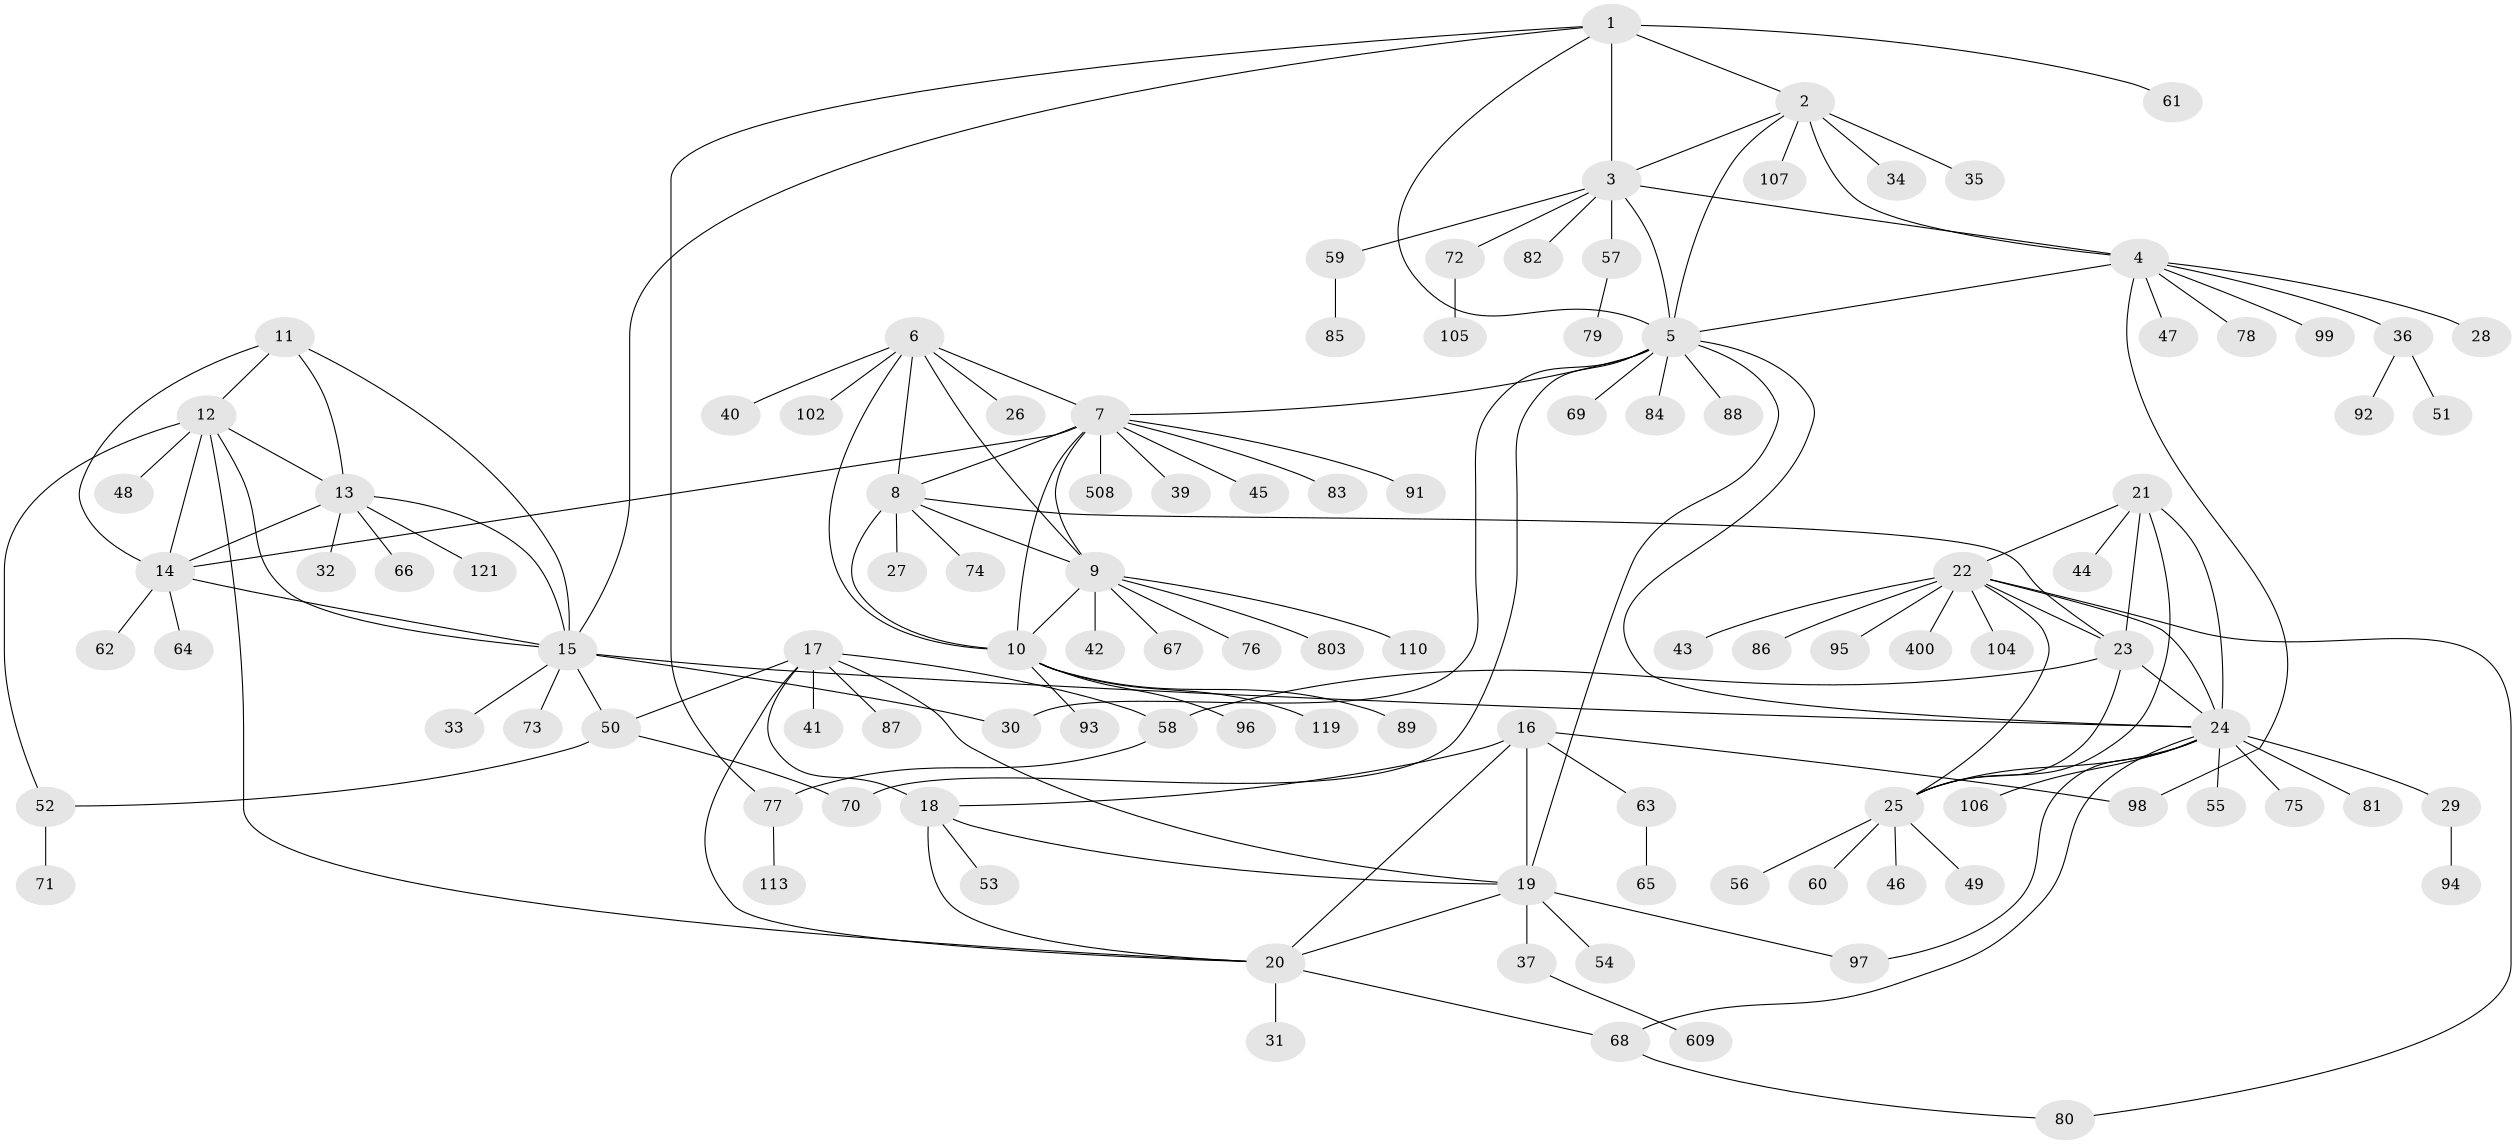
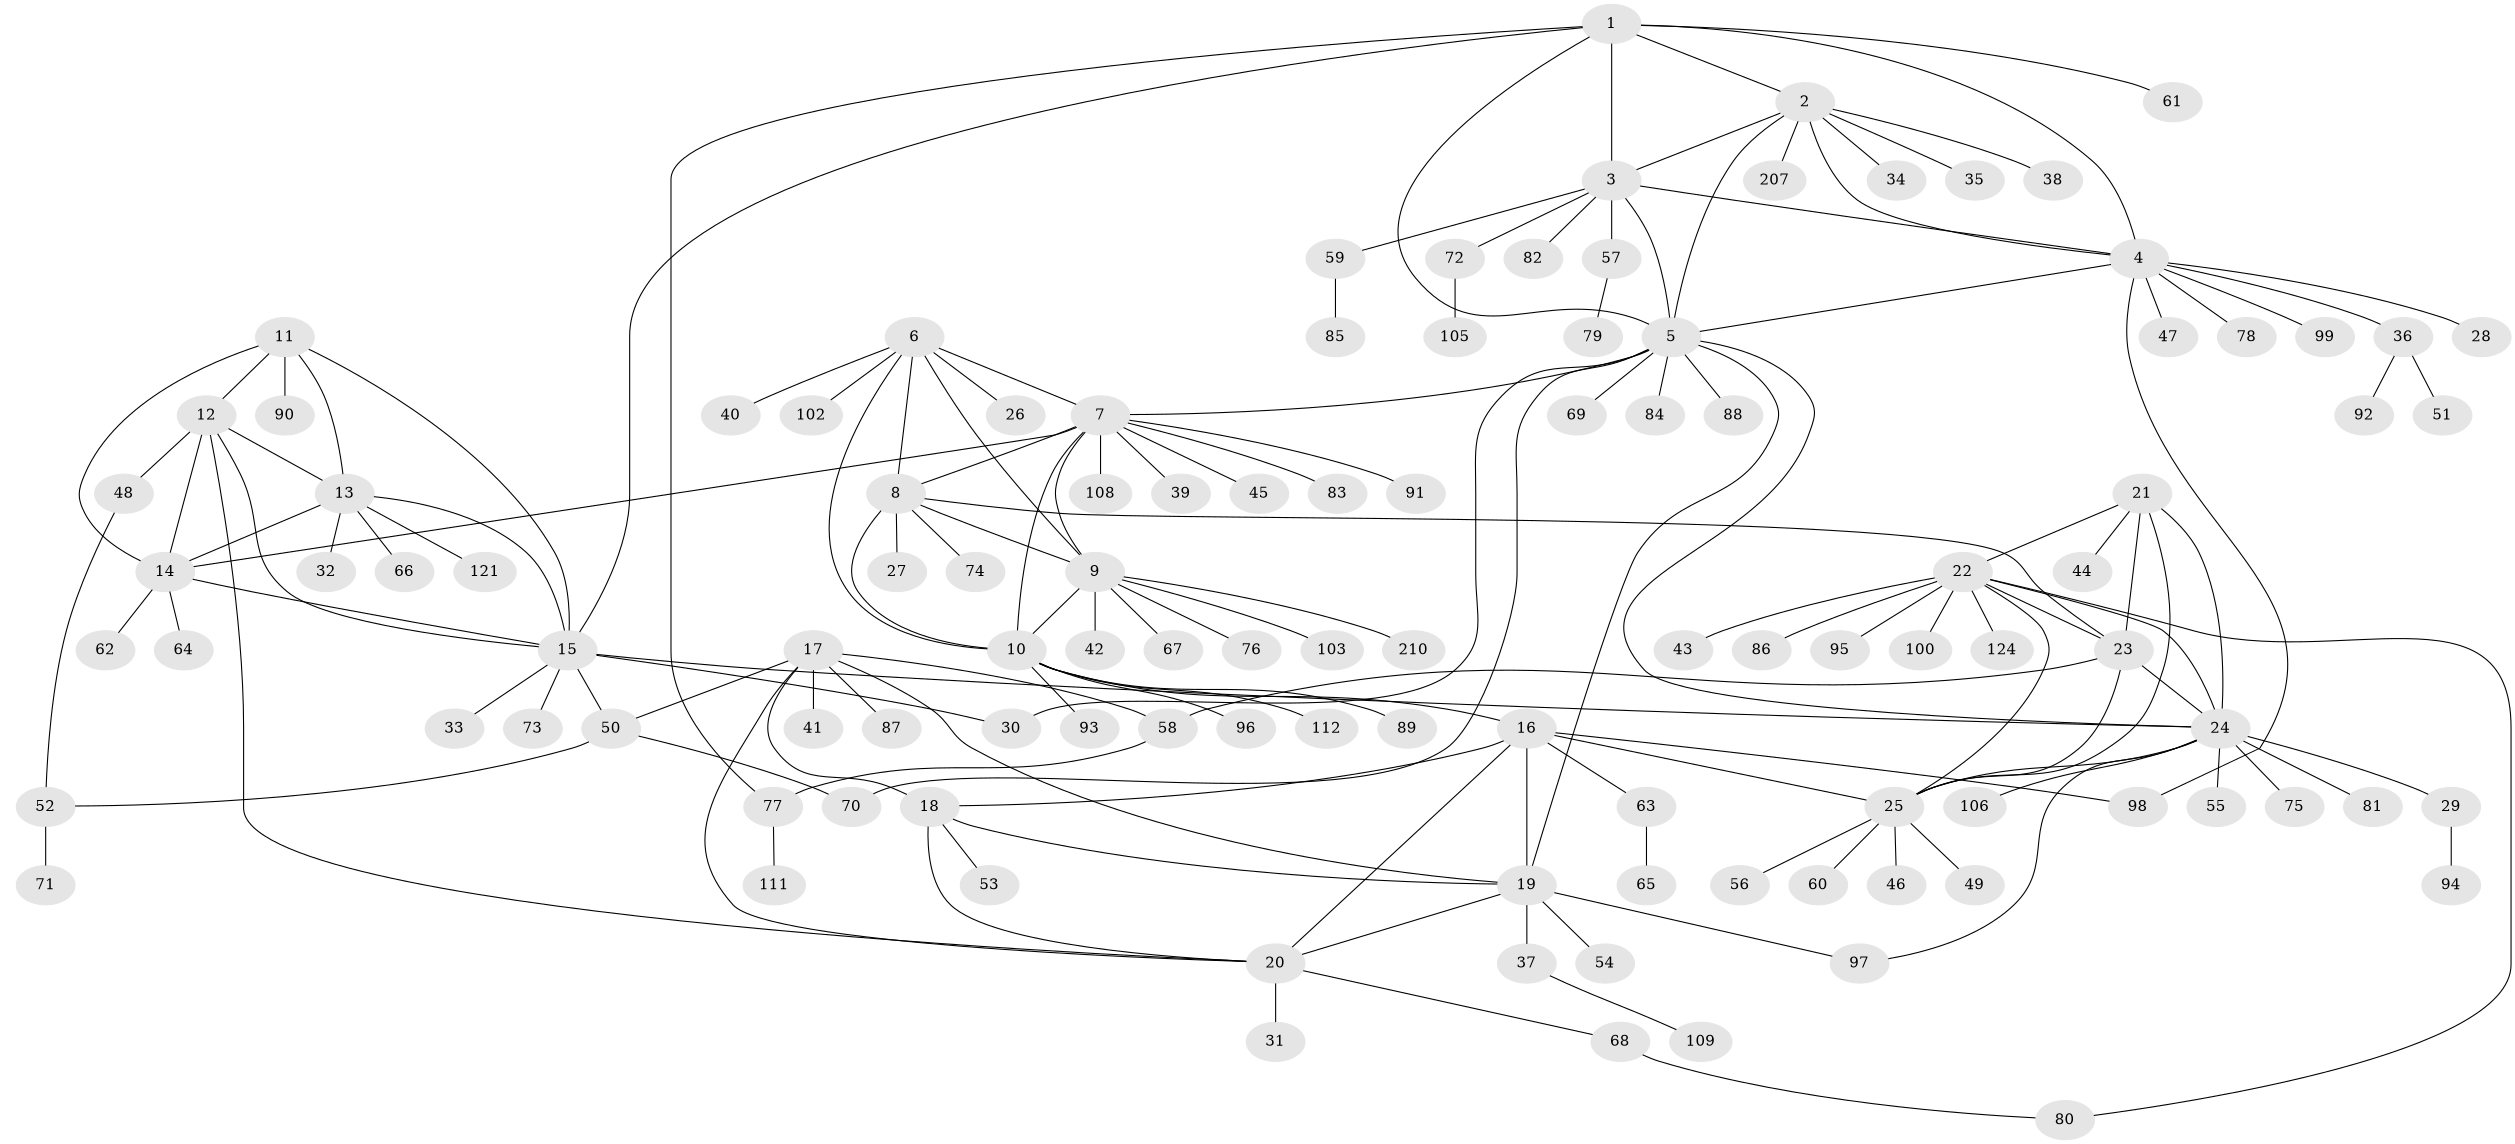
none -> (1921, 70)
(1775, 181) -> (1775, 181)
none -> (2053, 181)
none -> (285, 415)
(1101, 494) -> (1101, 494)
(6, 560) -> (63, 645)
(1332, 650) -> (1332, 650)
(1414, 650) -> (1414, 650)
(1921, 650) -> (1921, 650)
(2002, 650) -> (2002, 650)
none -> (1269, 696)
(1327, 729) -> (1327, 729)
none -> (1710, 768)
(774, 885) -> (774, 885)
(1966, 959) -> none
(1701, 1042) -> (1701, 1042)
